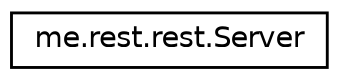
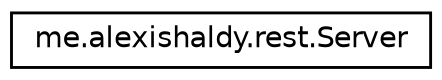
(169, 40) -> (221, 40)
